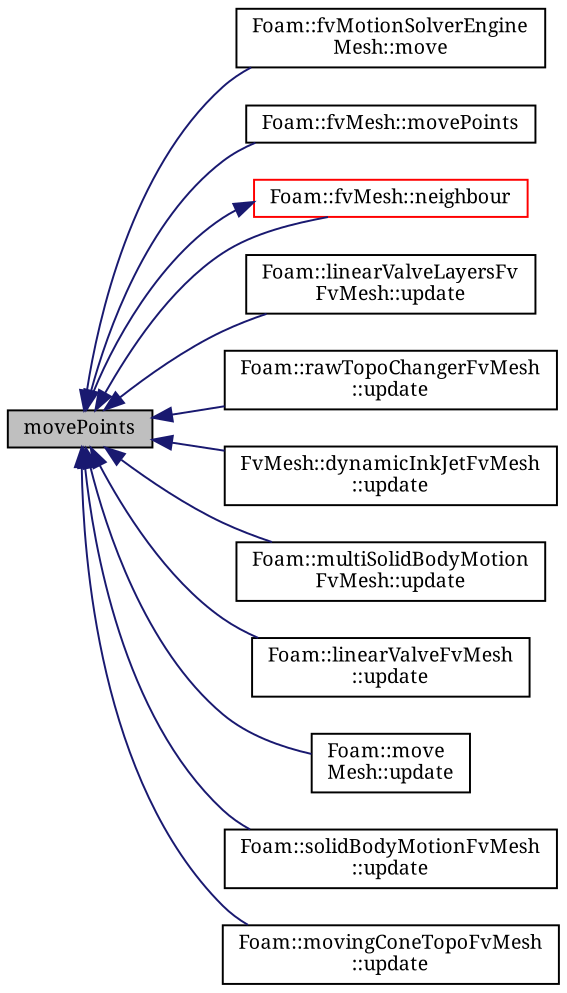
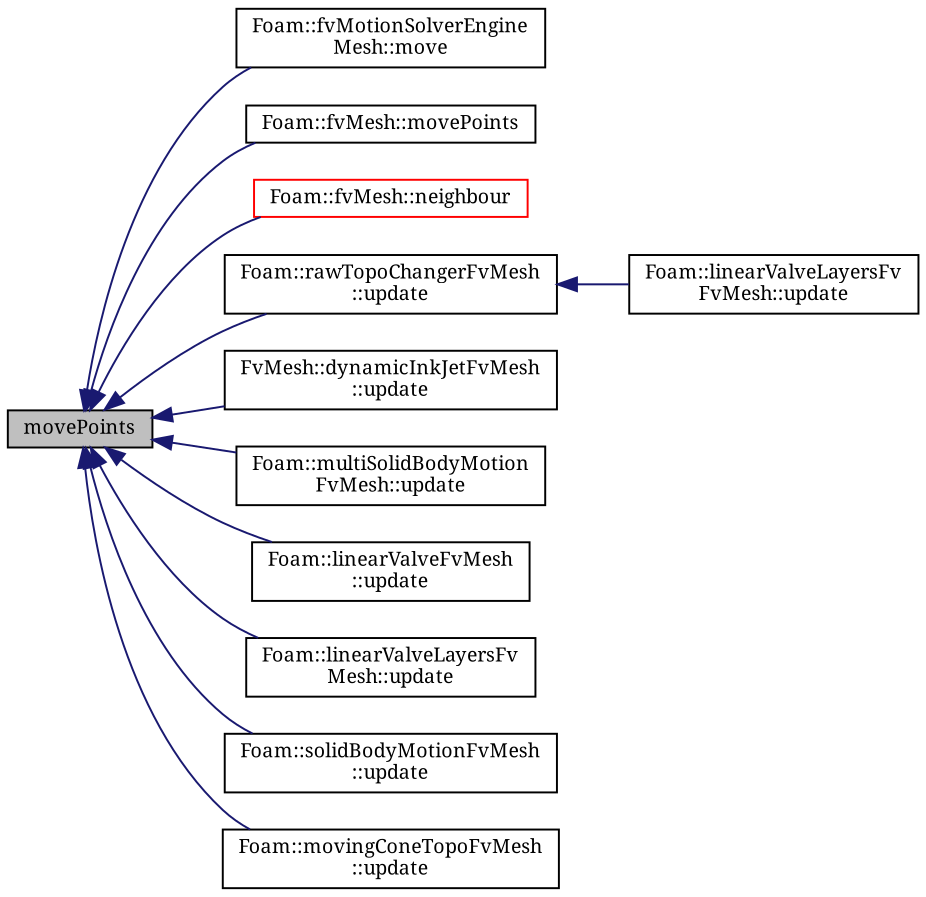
(145, 297) -> none
(190, 349) -> (603, 284)
(391, 763) -> (391, 667)
